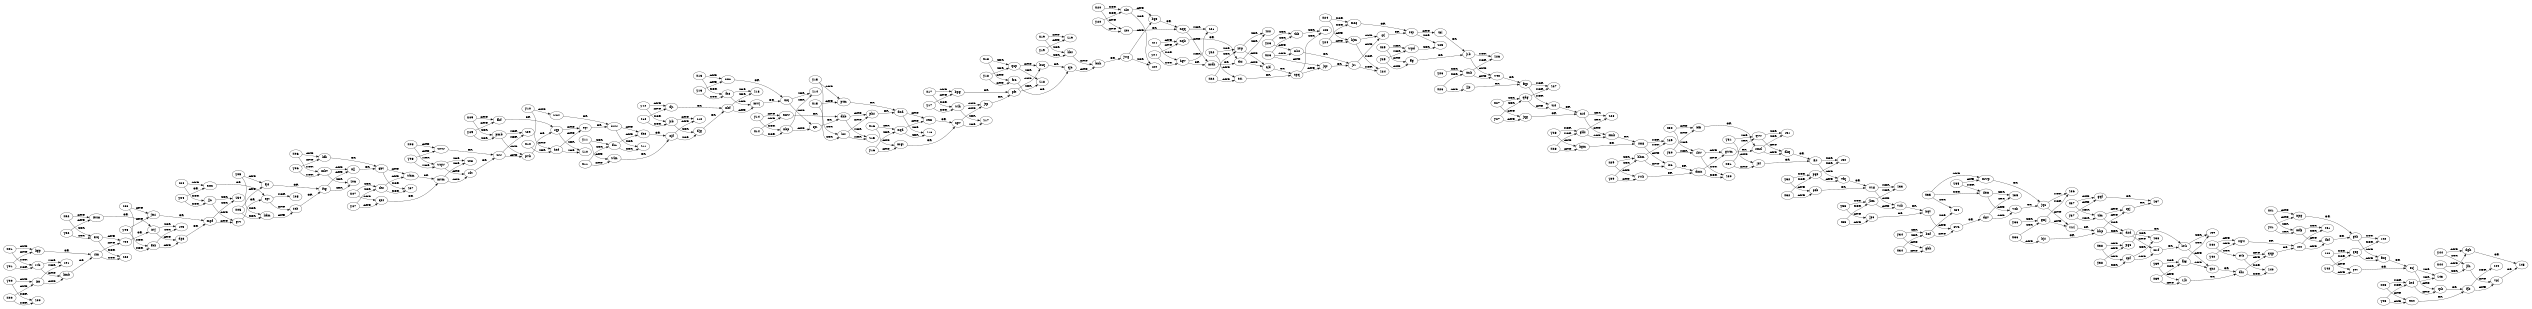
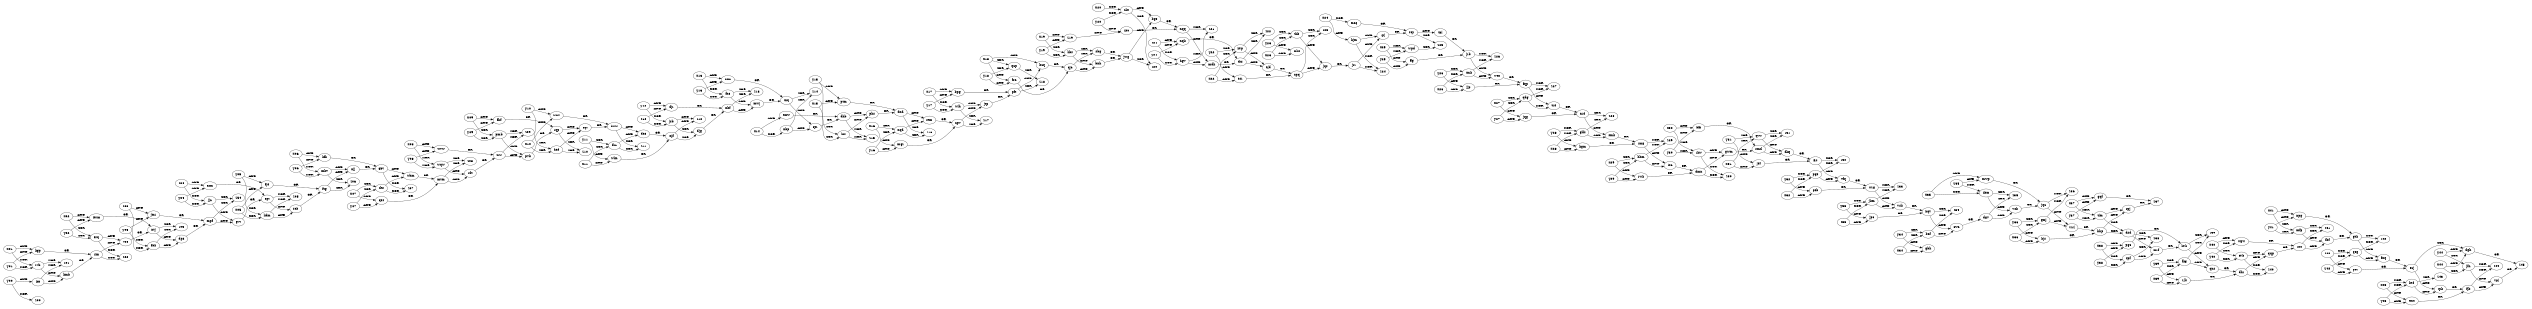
(1108, 21) -> (1097, 35)
(1325, 42) -> none
none -> (1098, 52)
(1325, 57) -> none
(1197, 62) -> (1197, 62)
(1296, 62) -> (1310, 50)
(1027, 66) -> (1014, 58)
none -> (1451, 83)
(1540, 96) -> (1540, 96)
(1540, 106) -> (1540, 106)
(757, 117) -> none
none -> (540, 130)
(542, 143) -> (542, 143)
(196, 189) -> (196, 189)
(1941, 203) -> (1941, 211)
none -> (279, 205)
none -> (2025, 234)
(2226, 244) -> (2226, 244)
(2114, 257) -> (2114, 257)
none -> (2226, 261)
none -> (2481, 266)
(2425, 272) -> (2434, 247)
(10, 298) -> none
